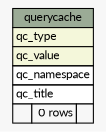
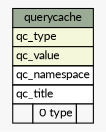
(56, 113) -> (56, 113)
